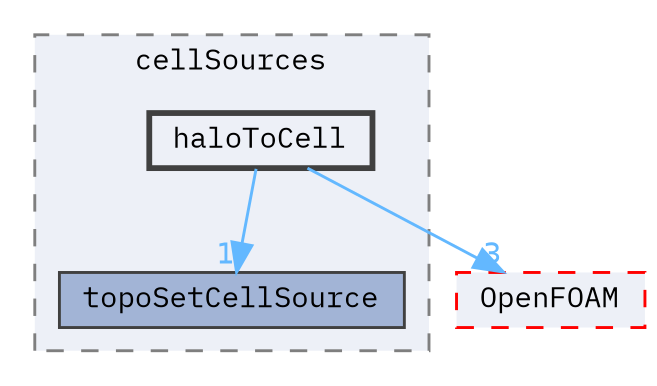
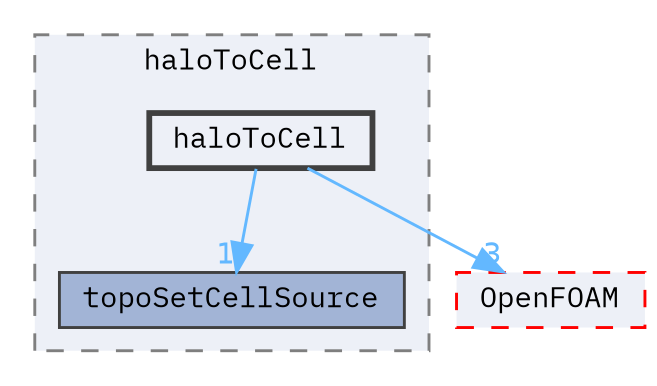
(232, 62) -> (232, 62)
